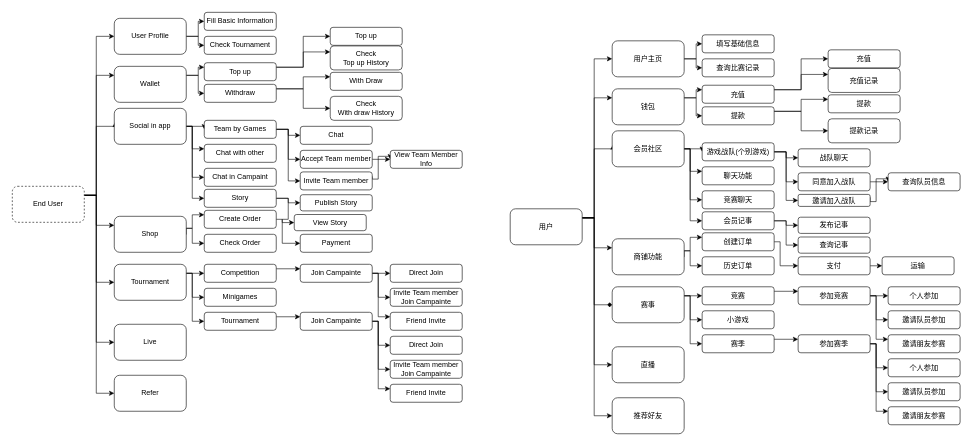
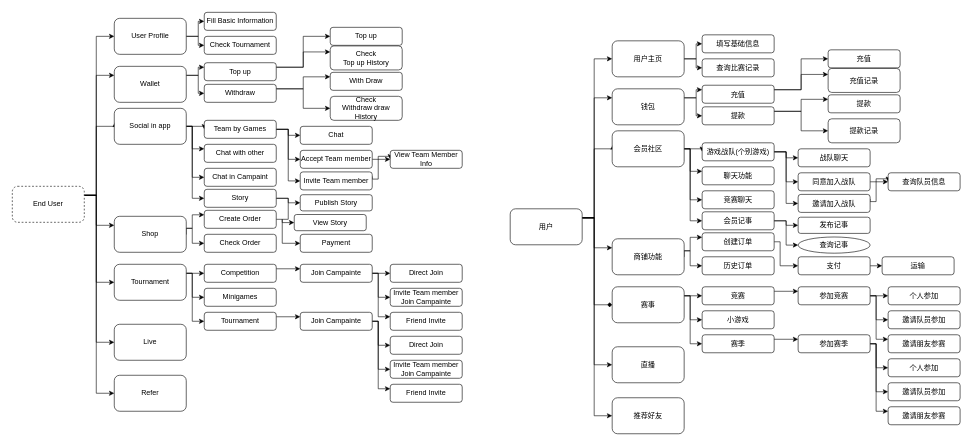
(366, 108) -> (366, 108)
(834, 200) -> (834, 203)
(834, 245) -> (834, 245)
